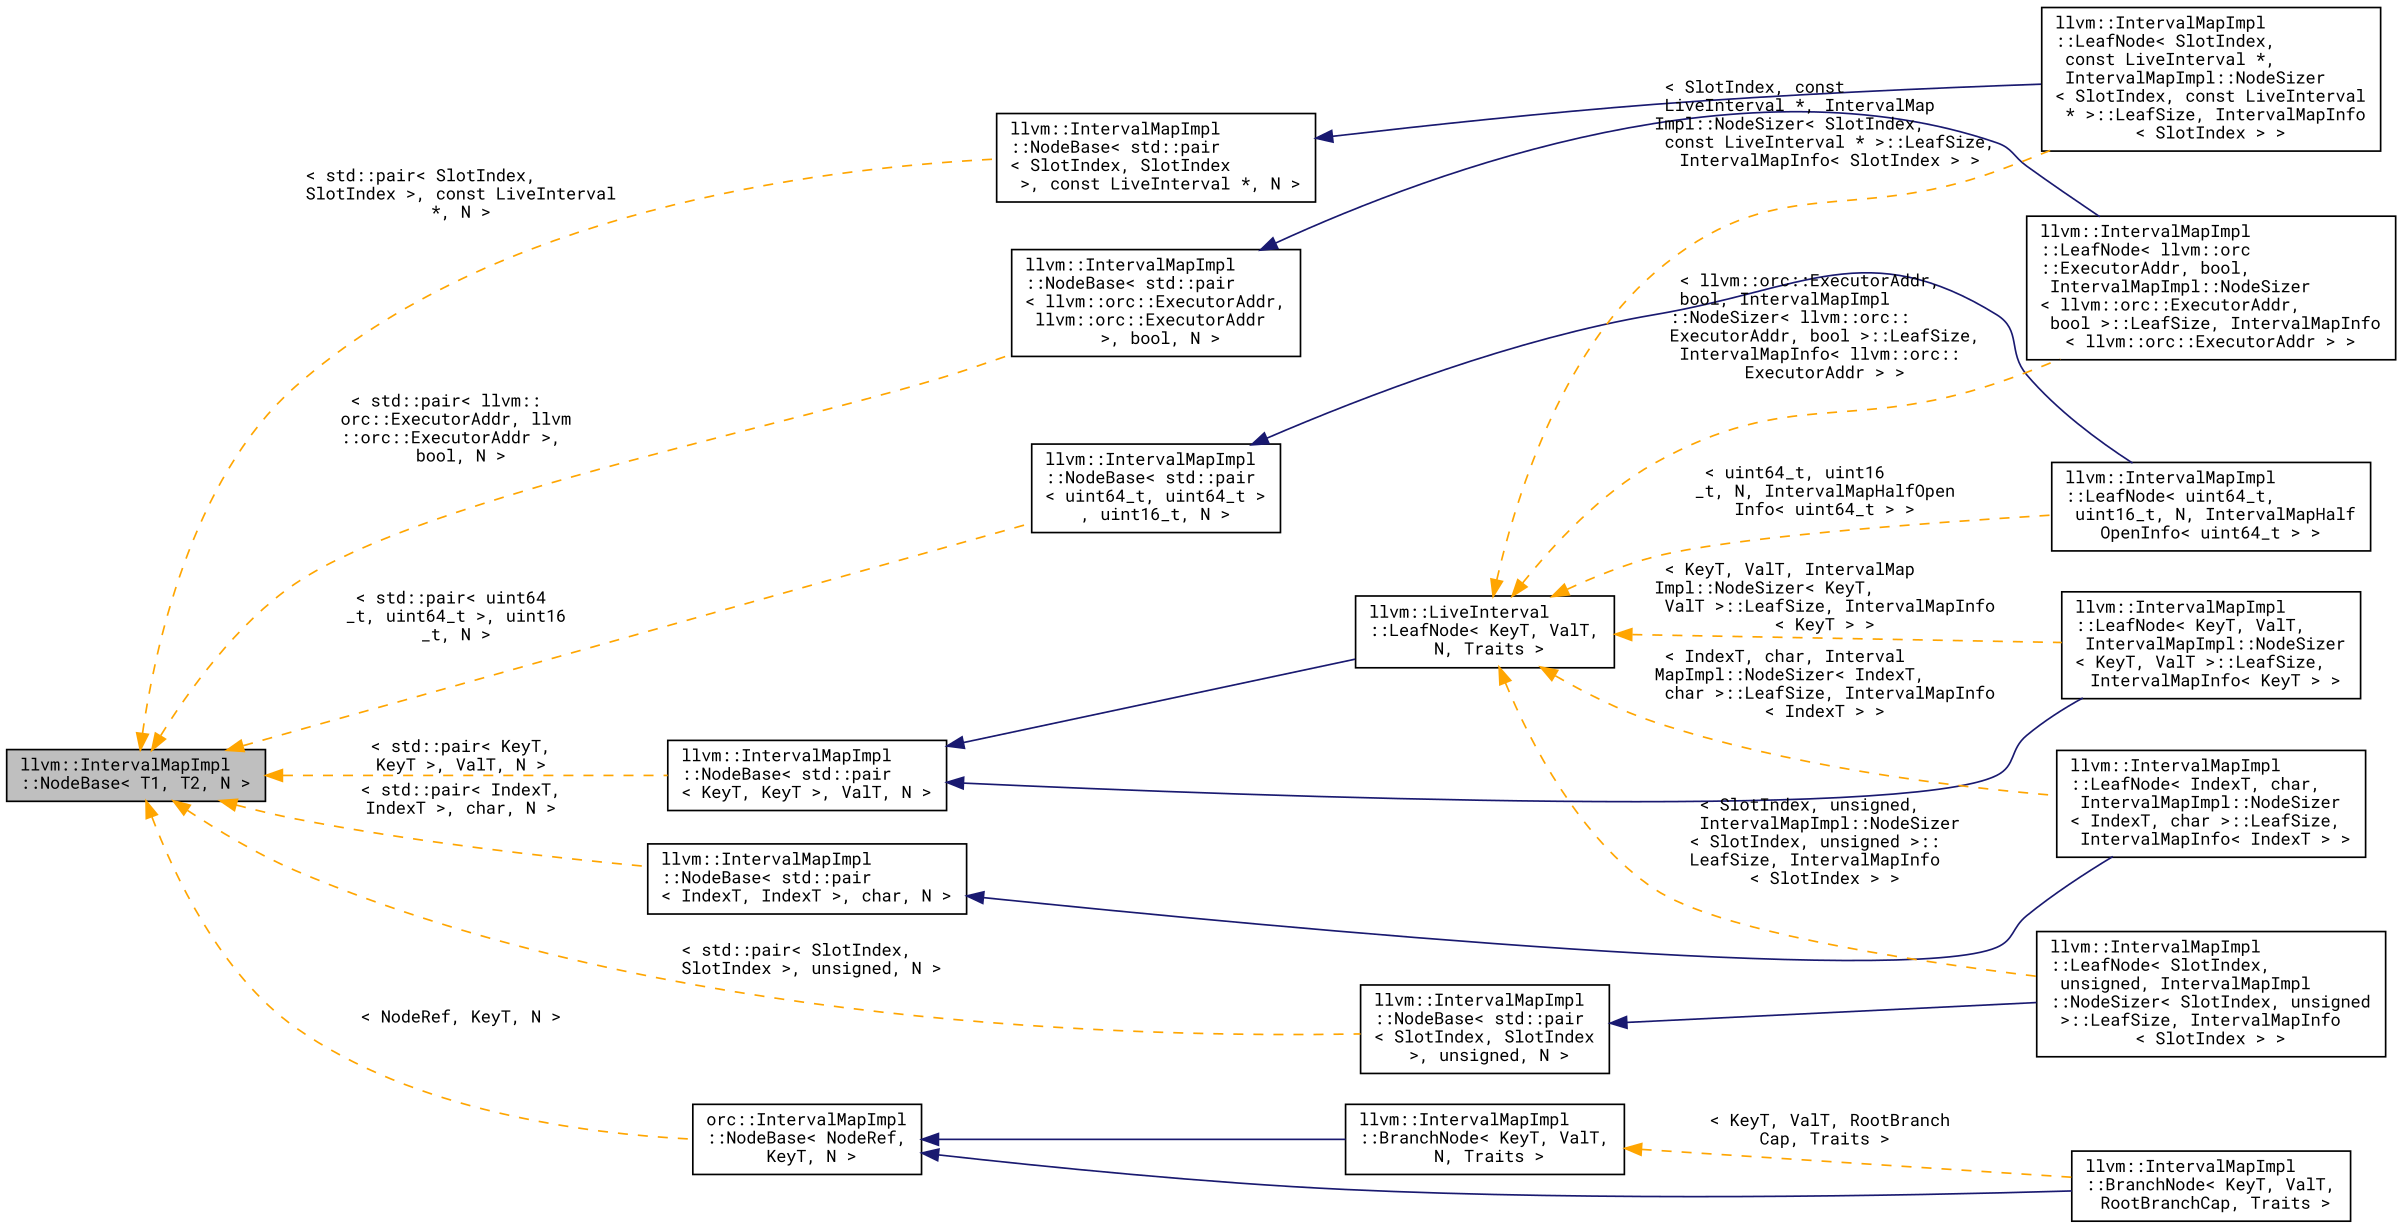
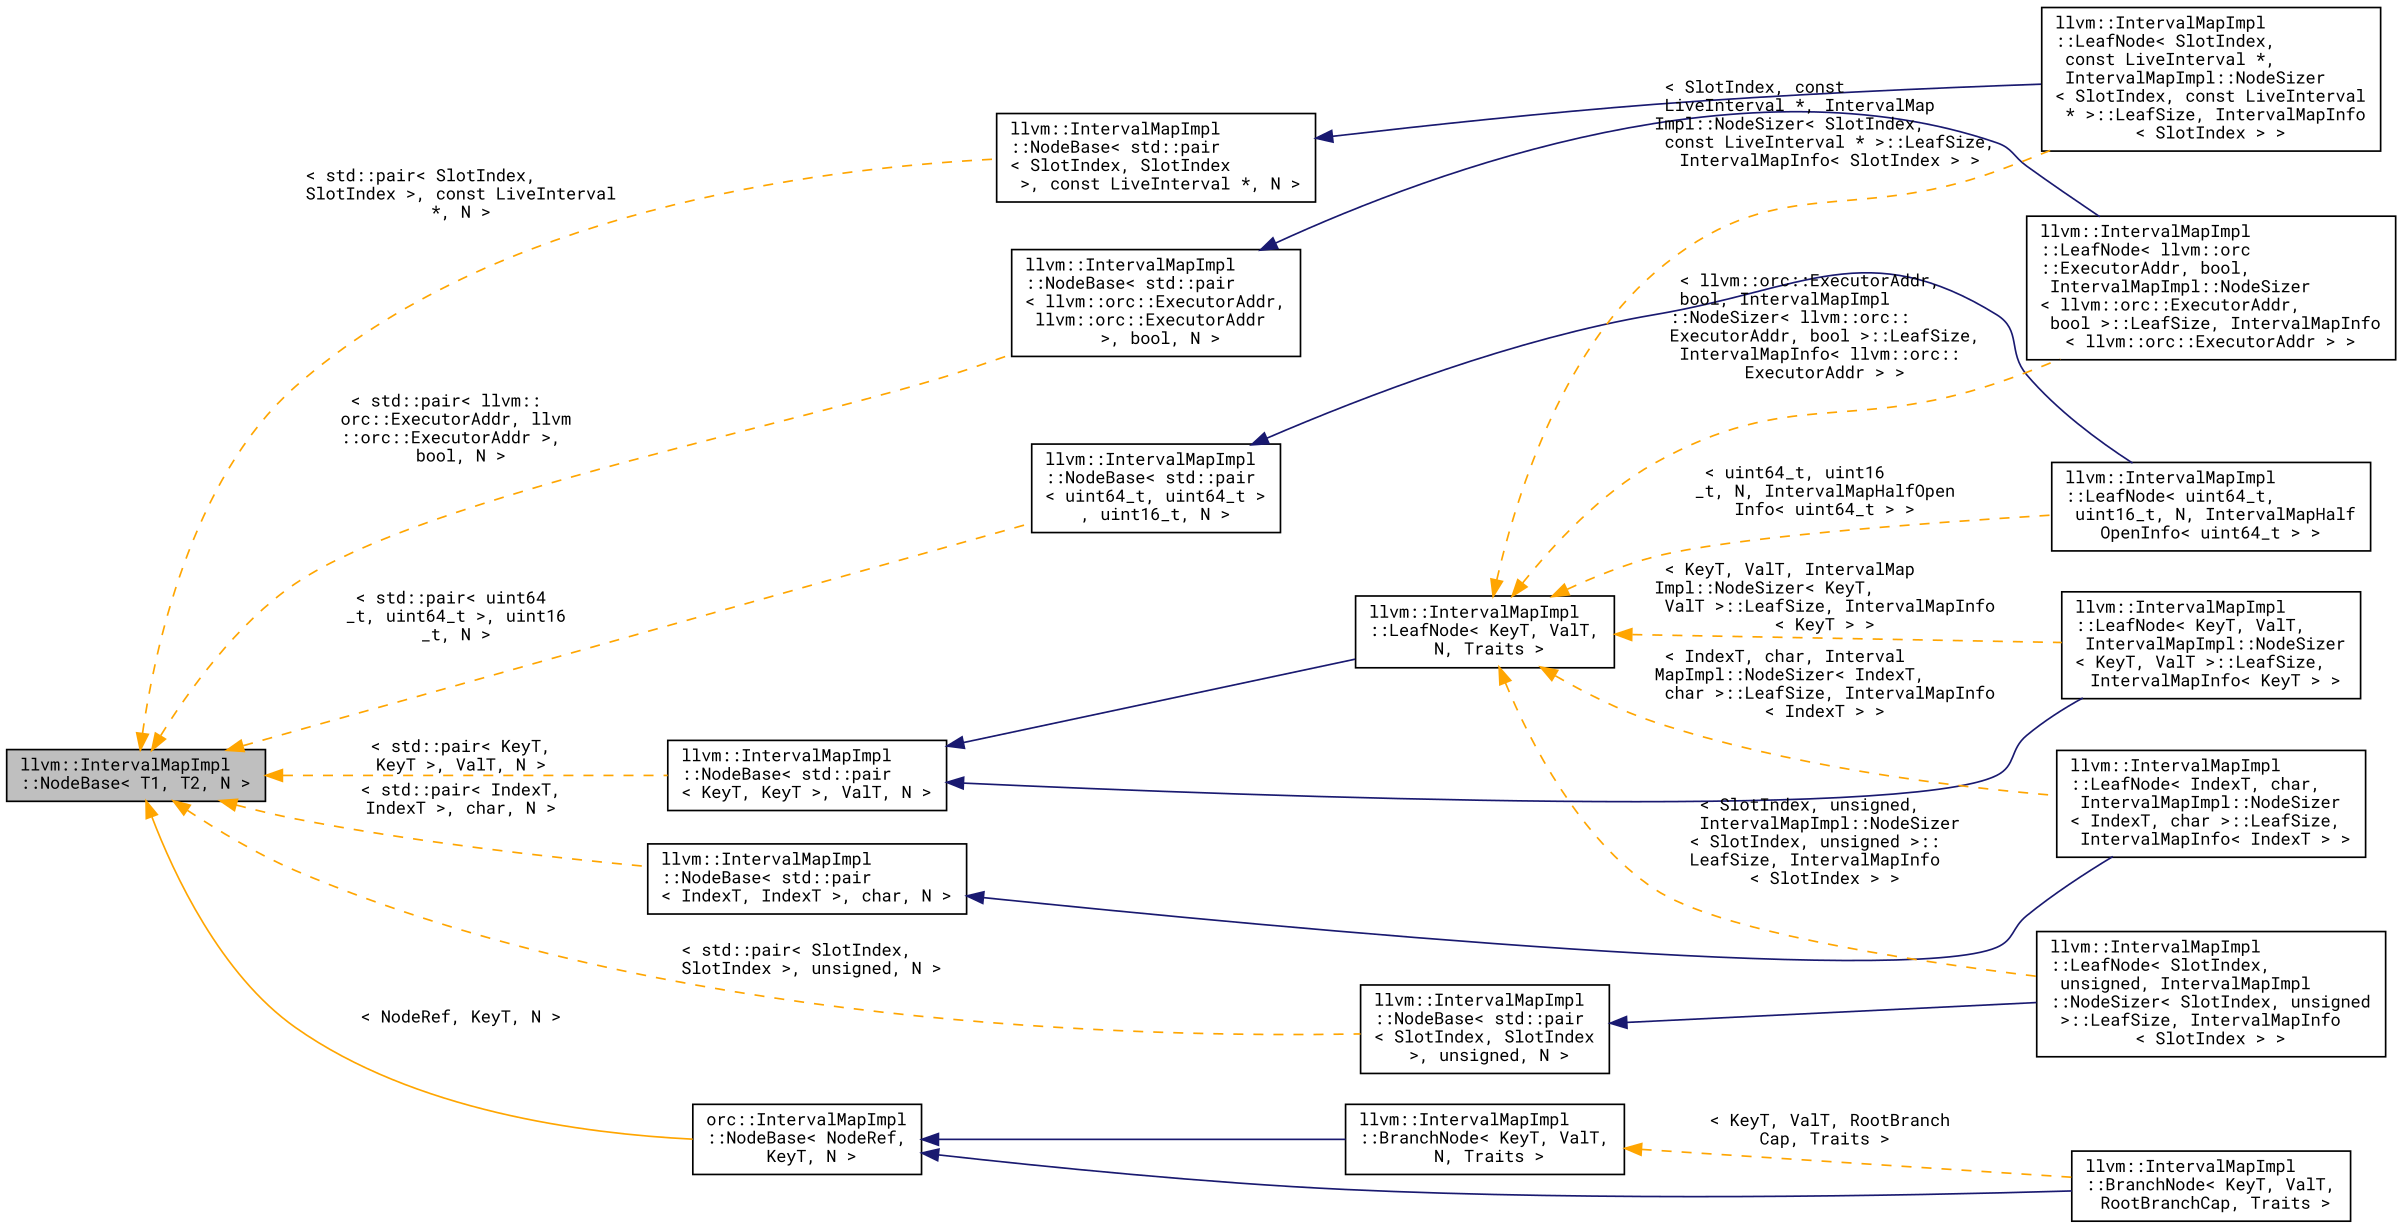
(1485, 632) -> (1485, 632)
(365, 1067) -> (365, 1067)
